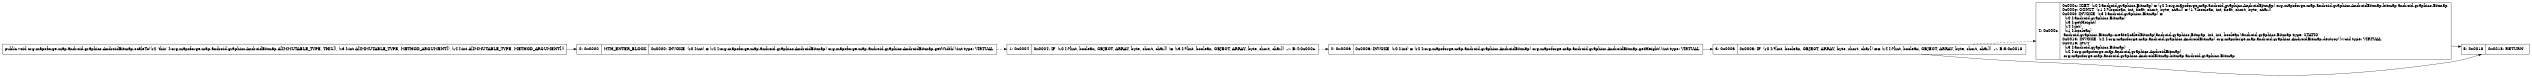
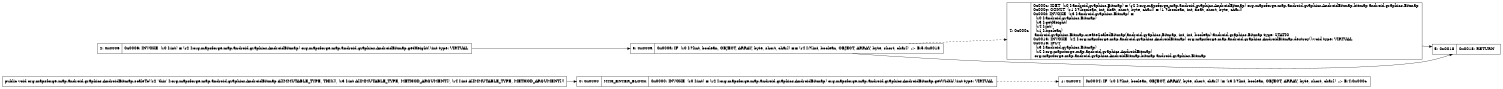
(1322, 49) -> none
